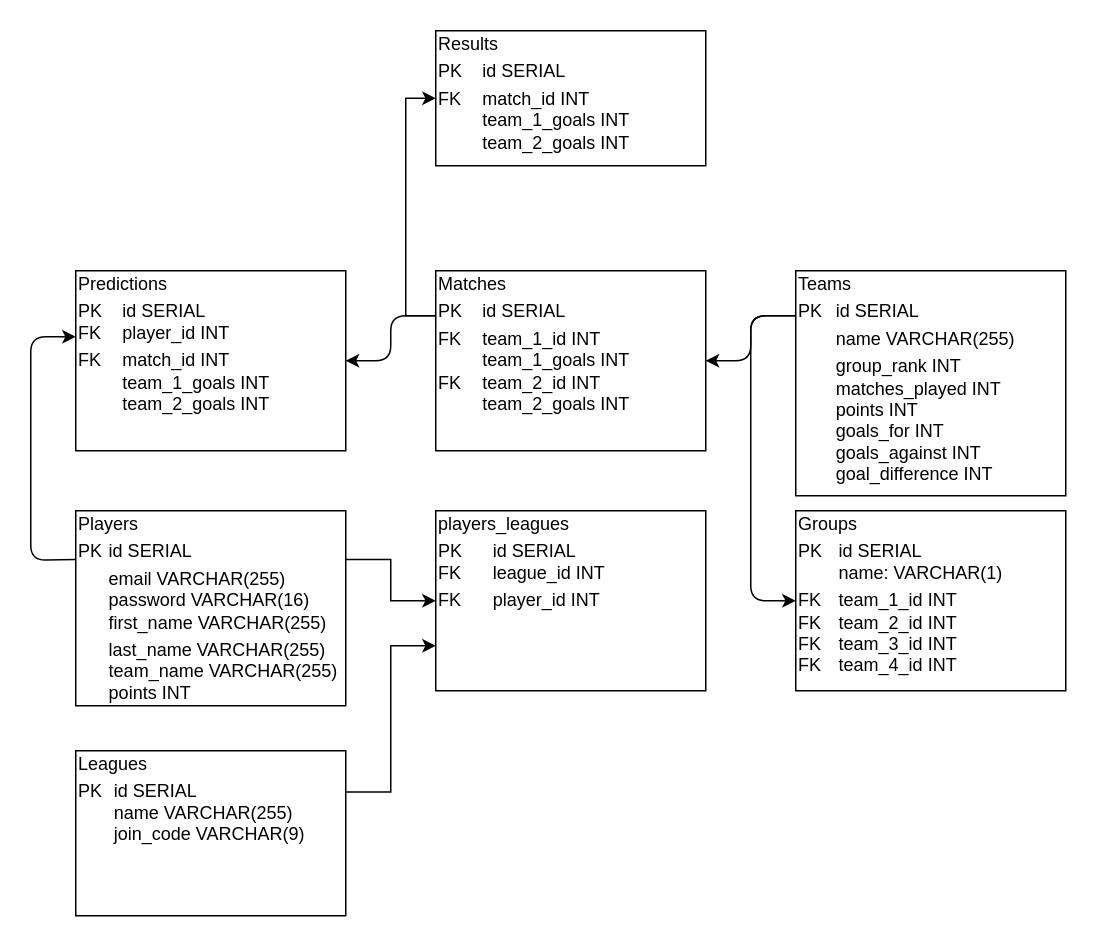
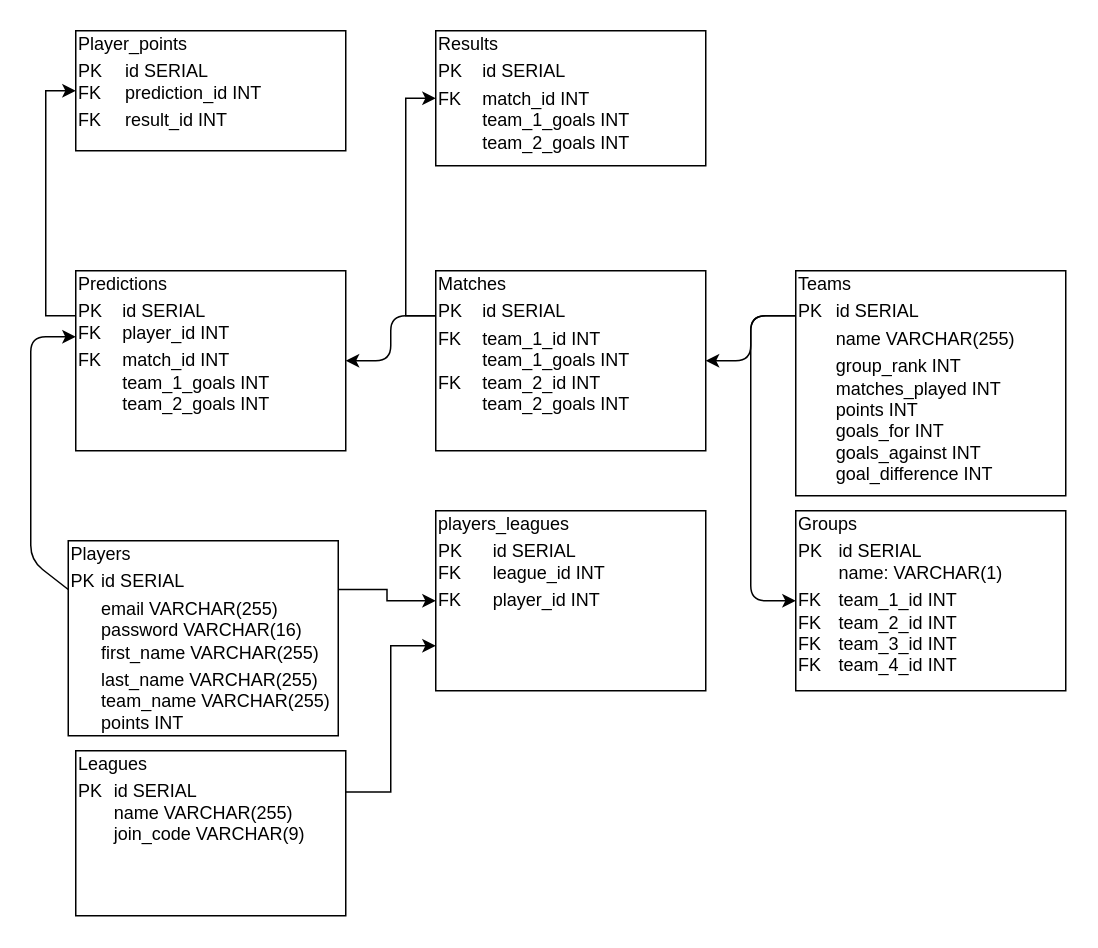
none -> (211, 91)
none -> (46, 209)
(211, 608) -> (203, 638)
